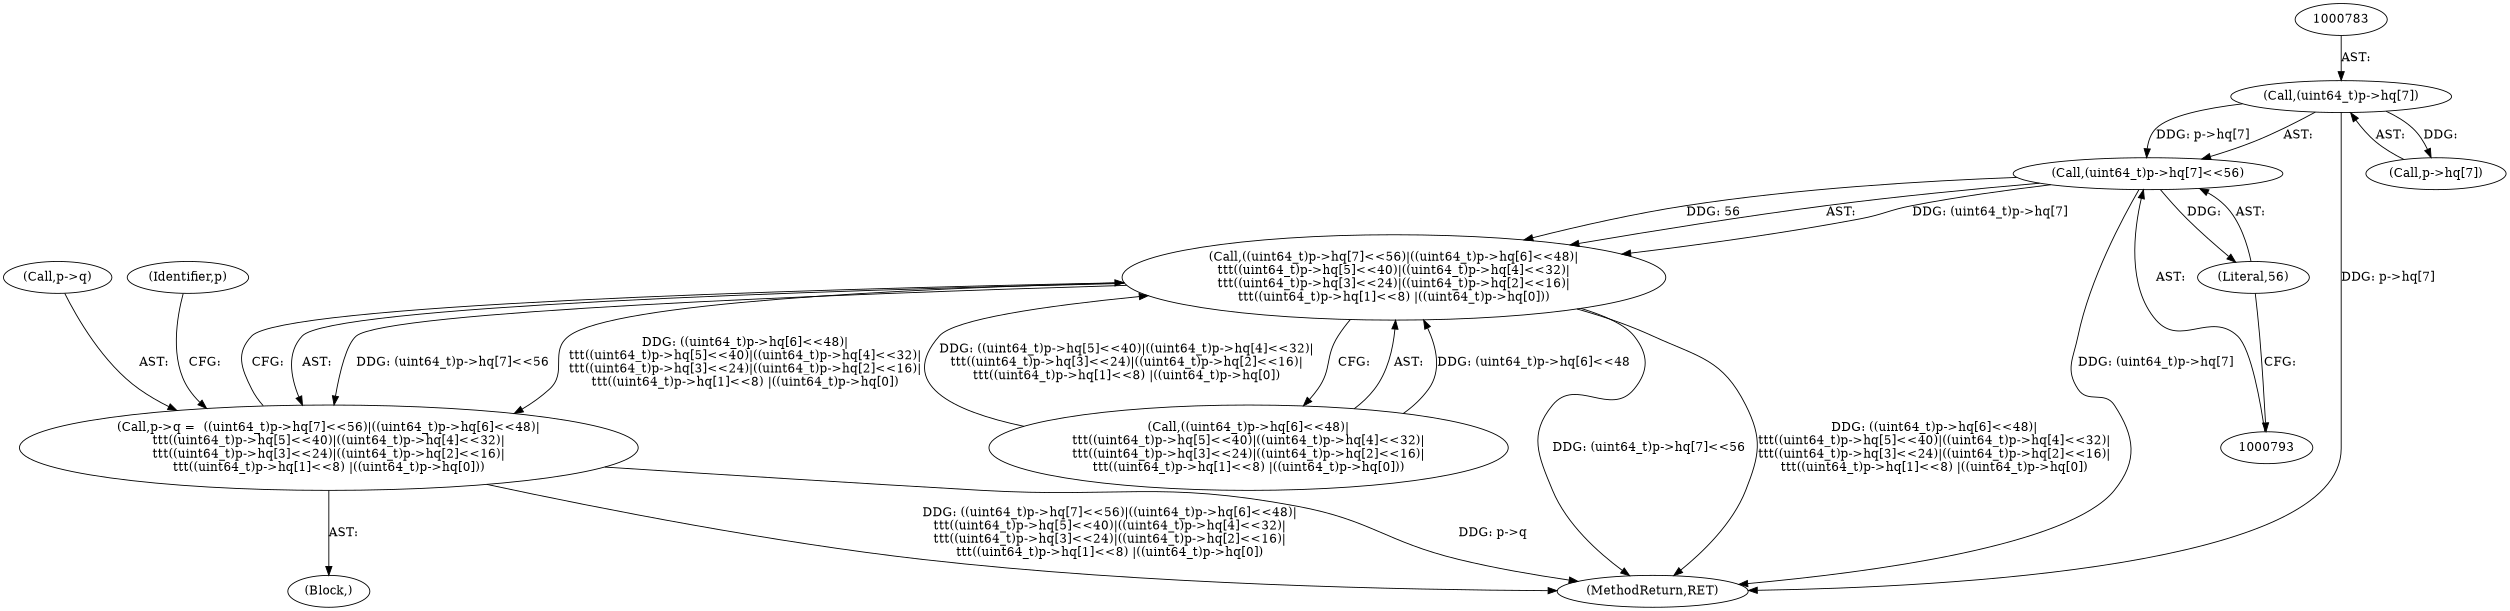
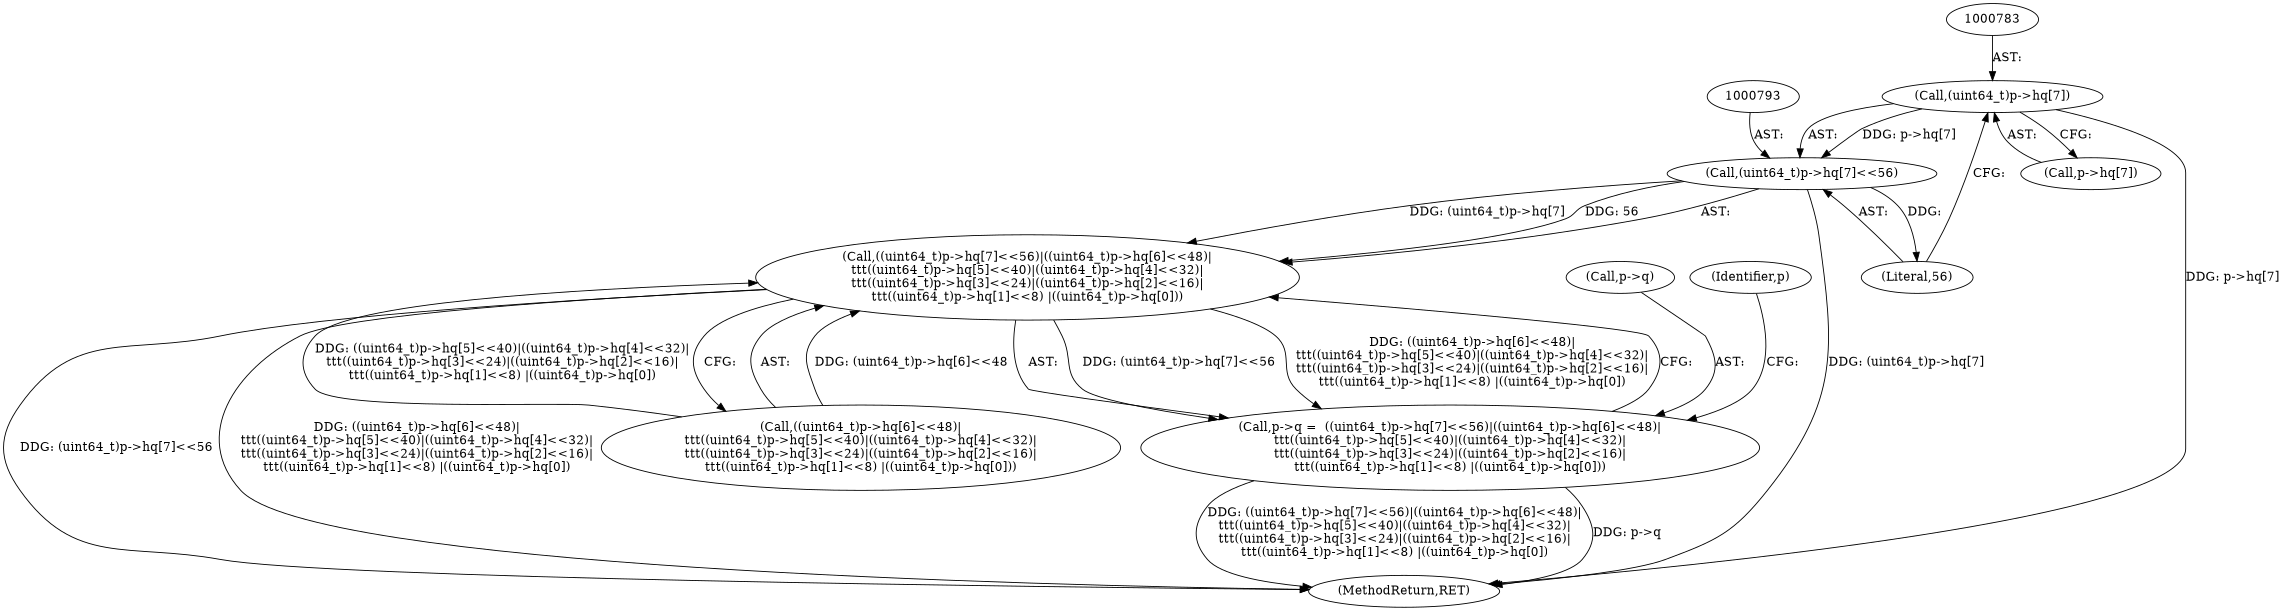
(2443, 135) -> (2078, 135)
(2261, 358) -> (1960, 193)
(329, 591) -> none
